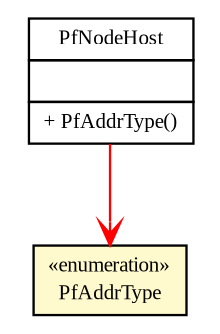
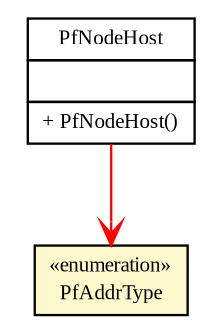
(111, 122) -> (111, 122)
